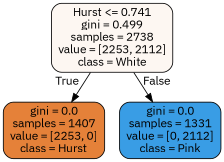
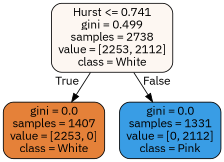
(54, 130) -> (54, 130)
